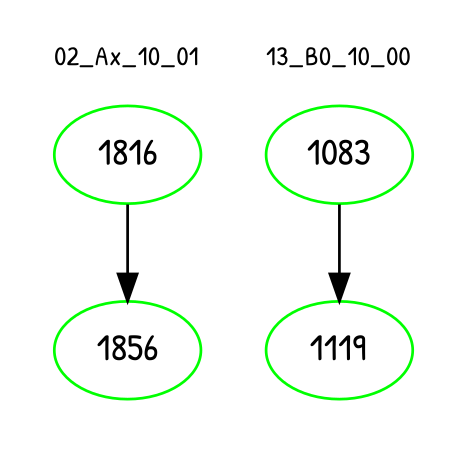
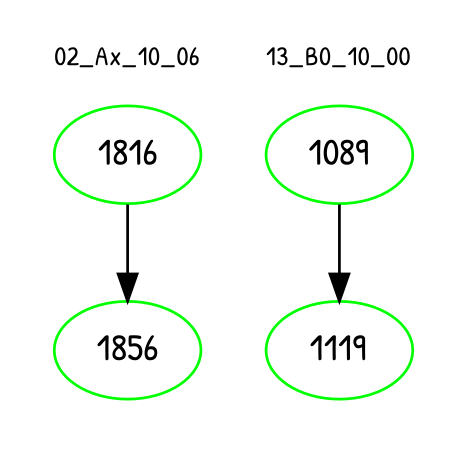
(128, 58) -> (128, 58)
(339, 155) -> (339, 155)
